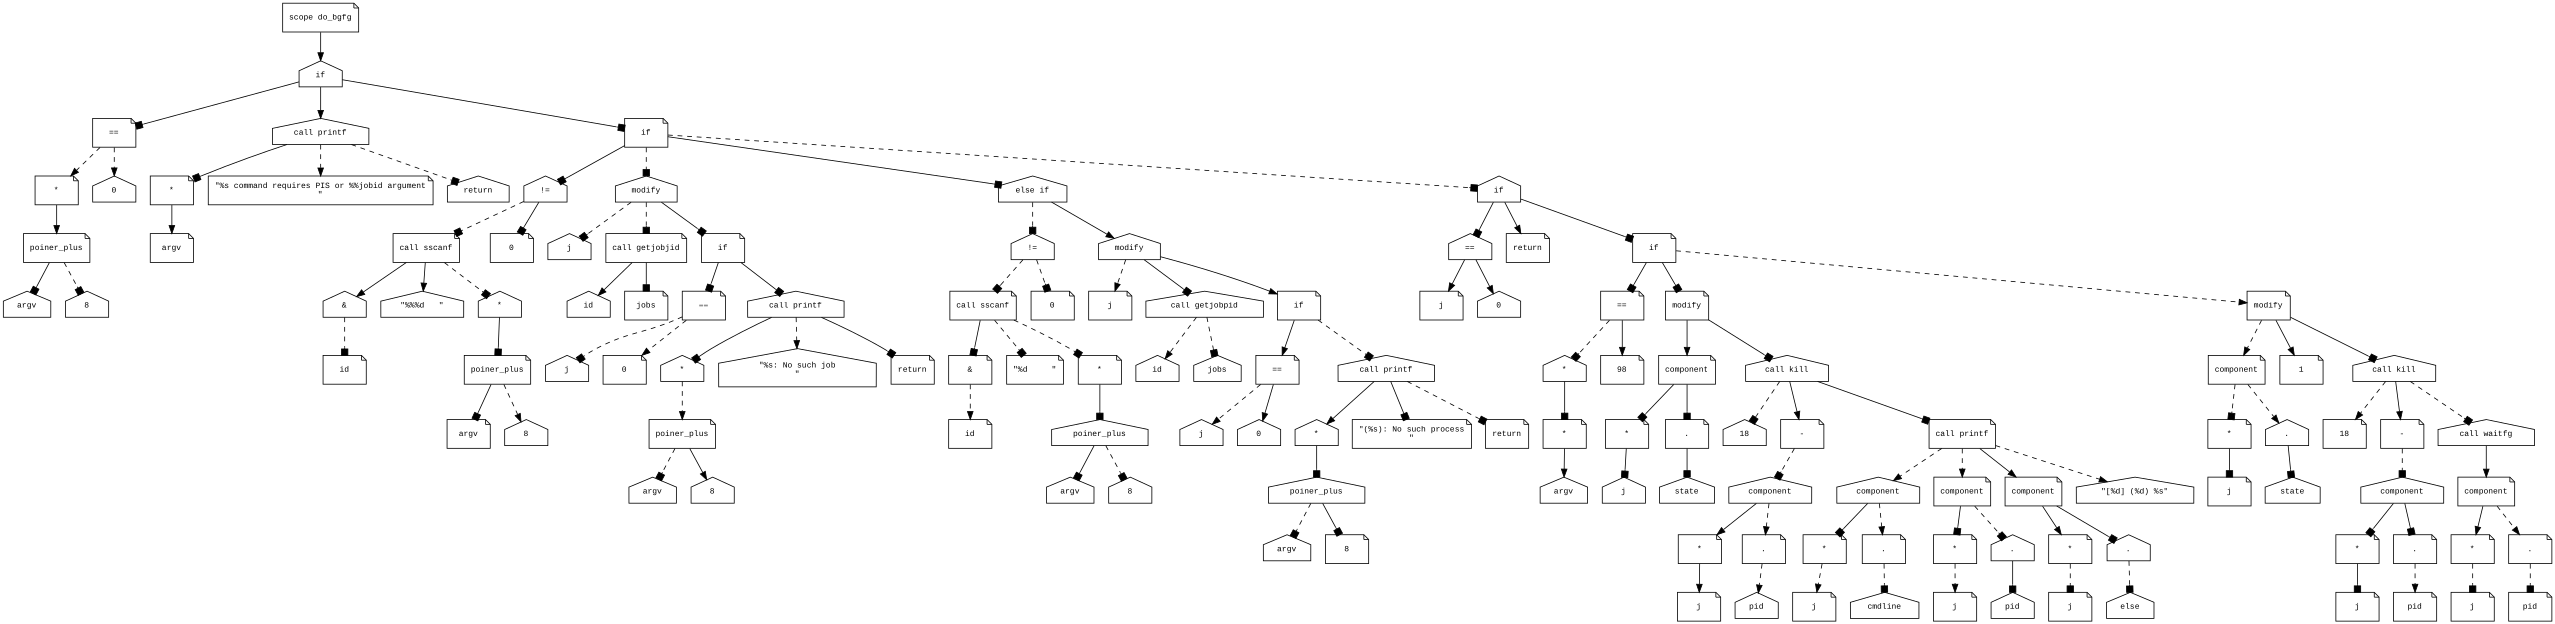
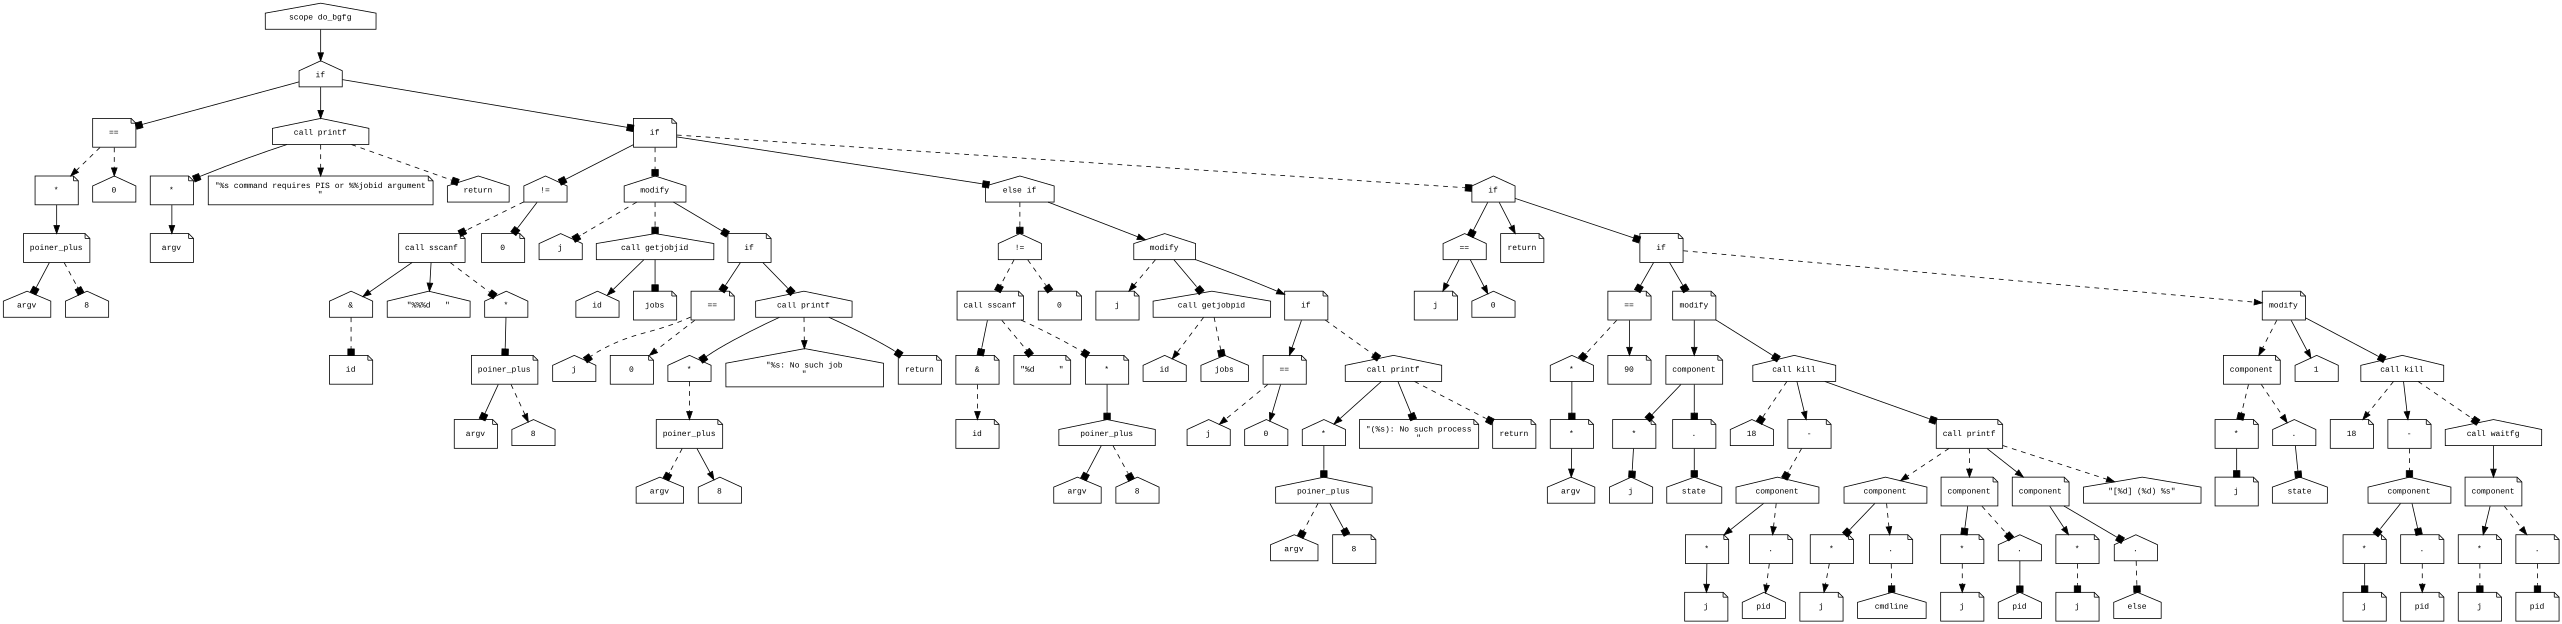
(321, 18) -> (321, 18)
(646, 248) -> (655, 248)
(1622, 370) -> (1629, 370)
(2301, 370) -> (2317, 370)
